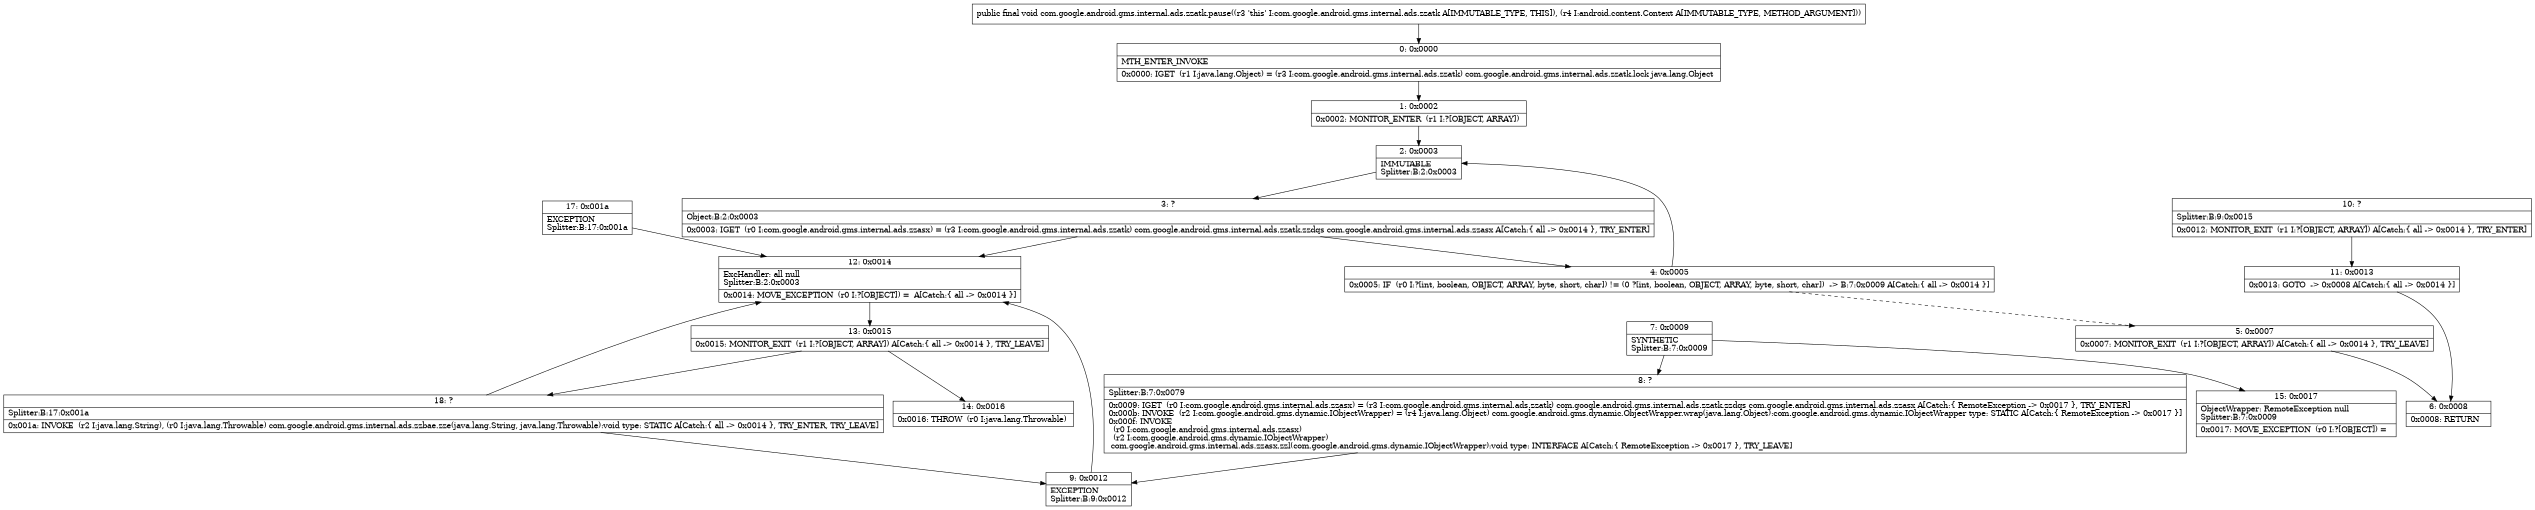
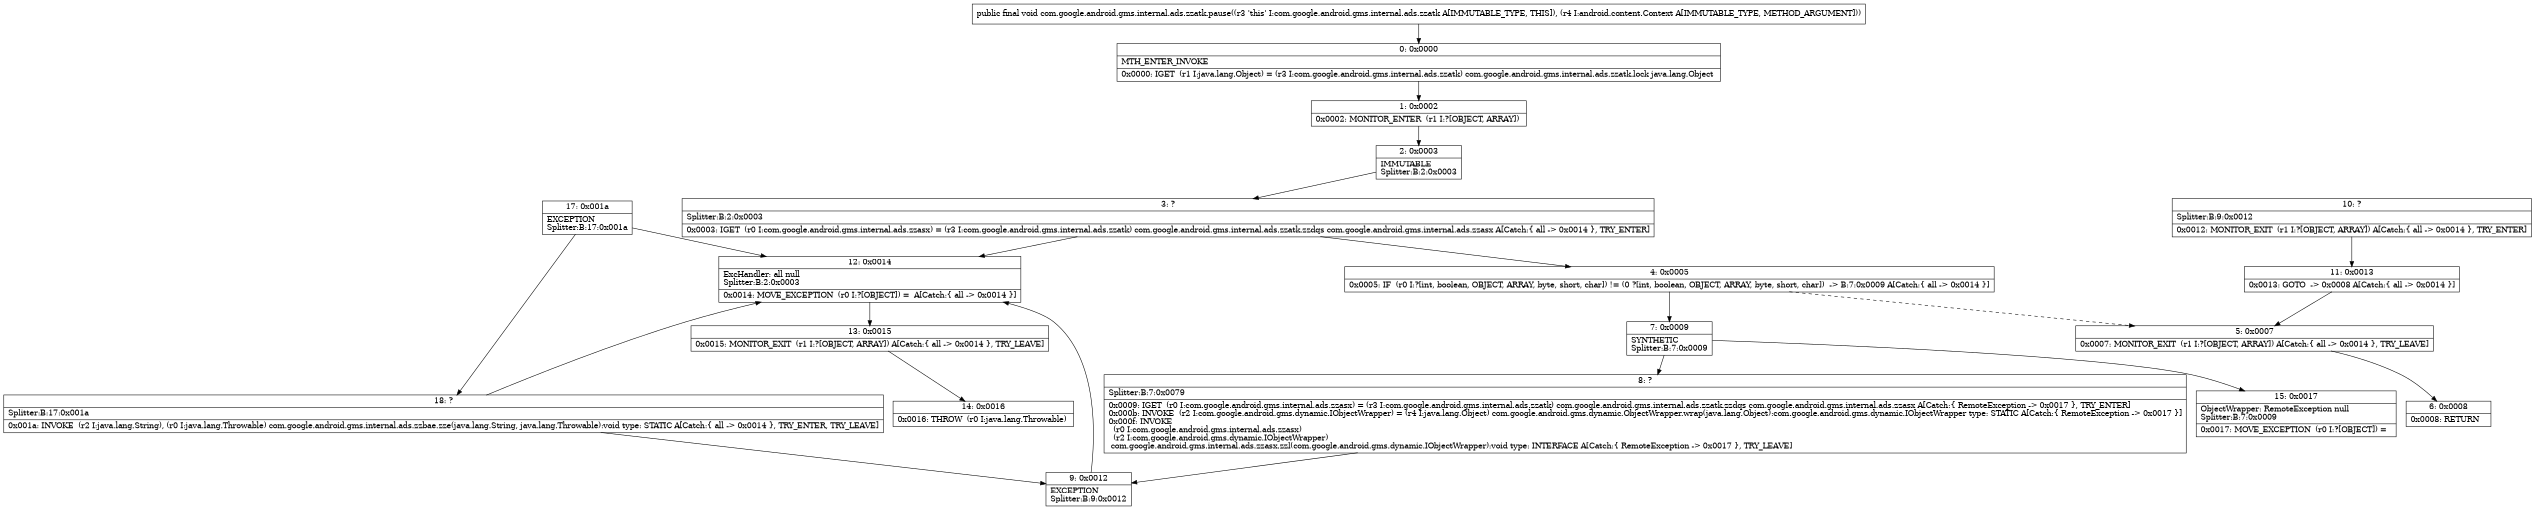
(1601, 176) -> (1669, 304)
(722, 217) -> (725, 217)
(2215, 217) -> (2215, 217)
(2444, 333) -> (2306, 307)
(677, 373) -> (518, 312)
